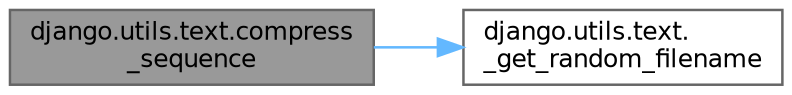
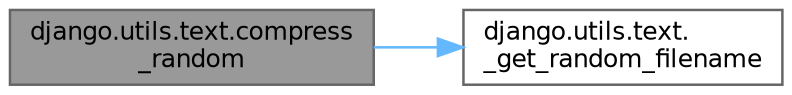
(192, 47) -> (192, 47)
